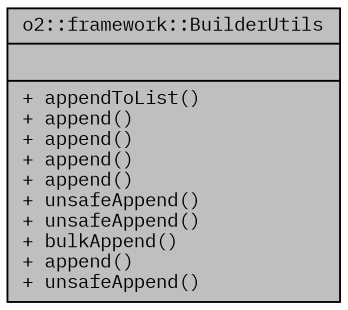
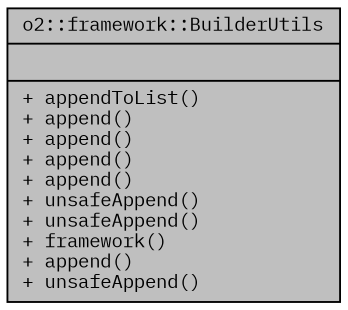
(101, 242) -> (96, 242)
